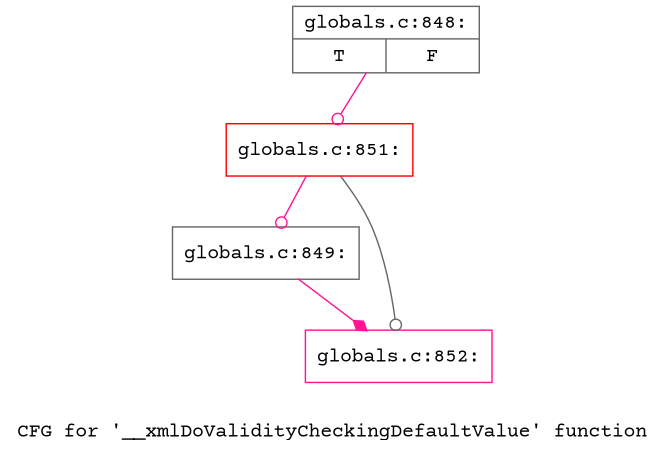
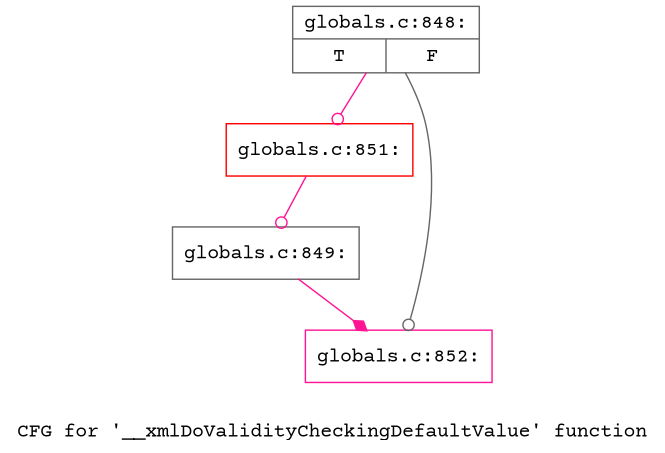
(378, 243) -> (431, 194)
